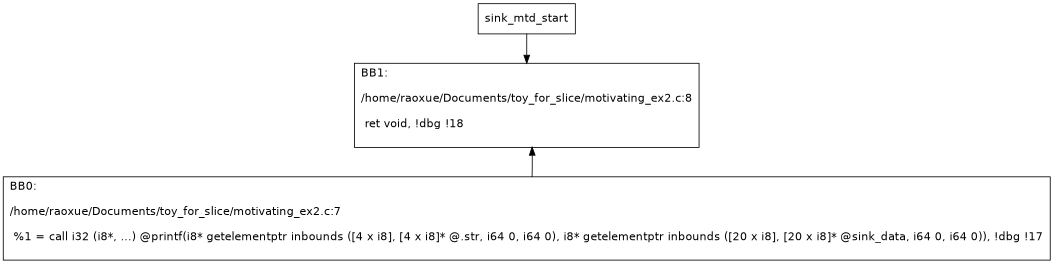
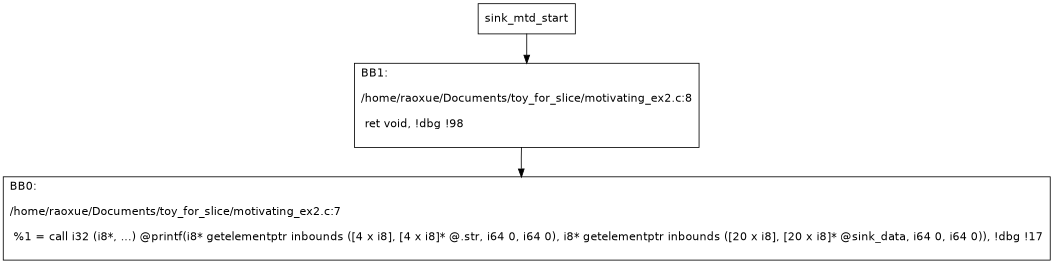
(413, 124) -> (413, 124)
(532, 166) -> (521, 158)
